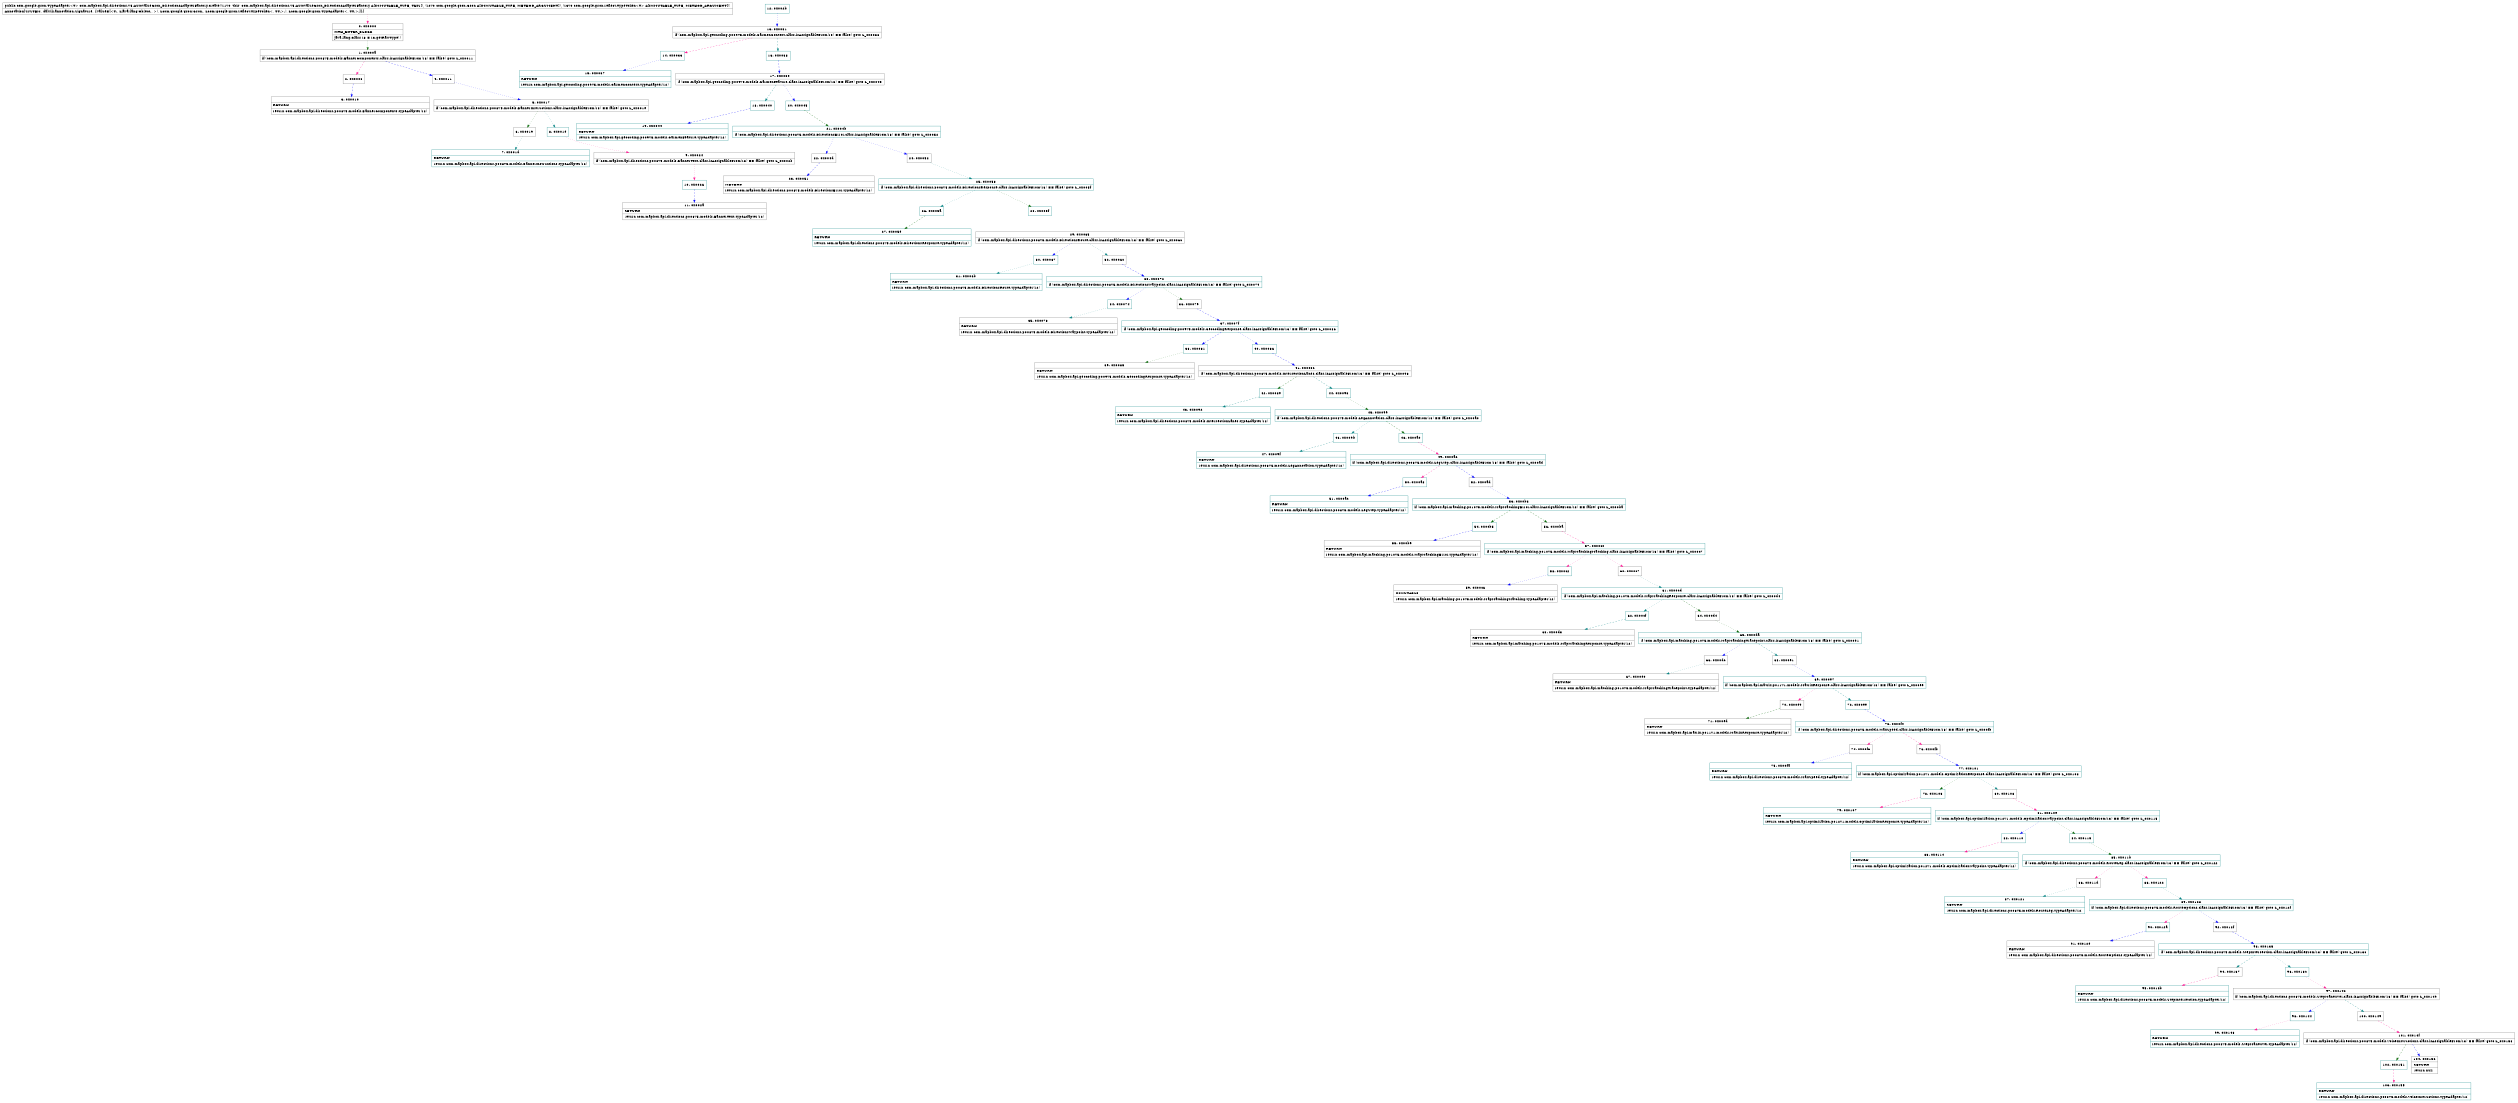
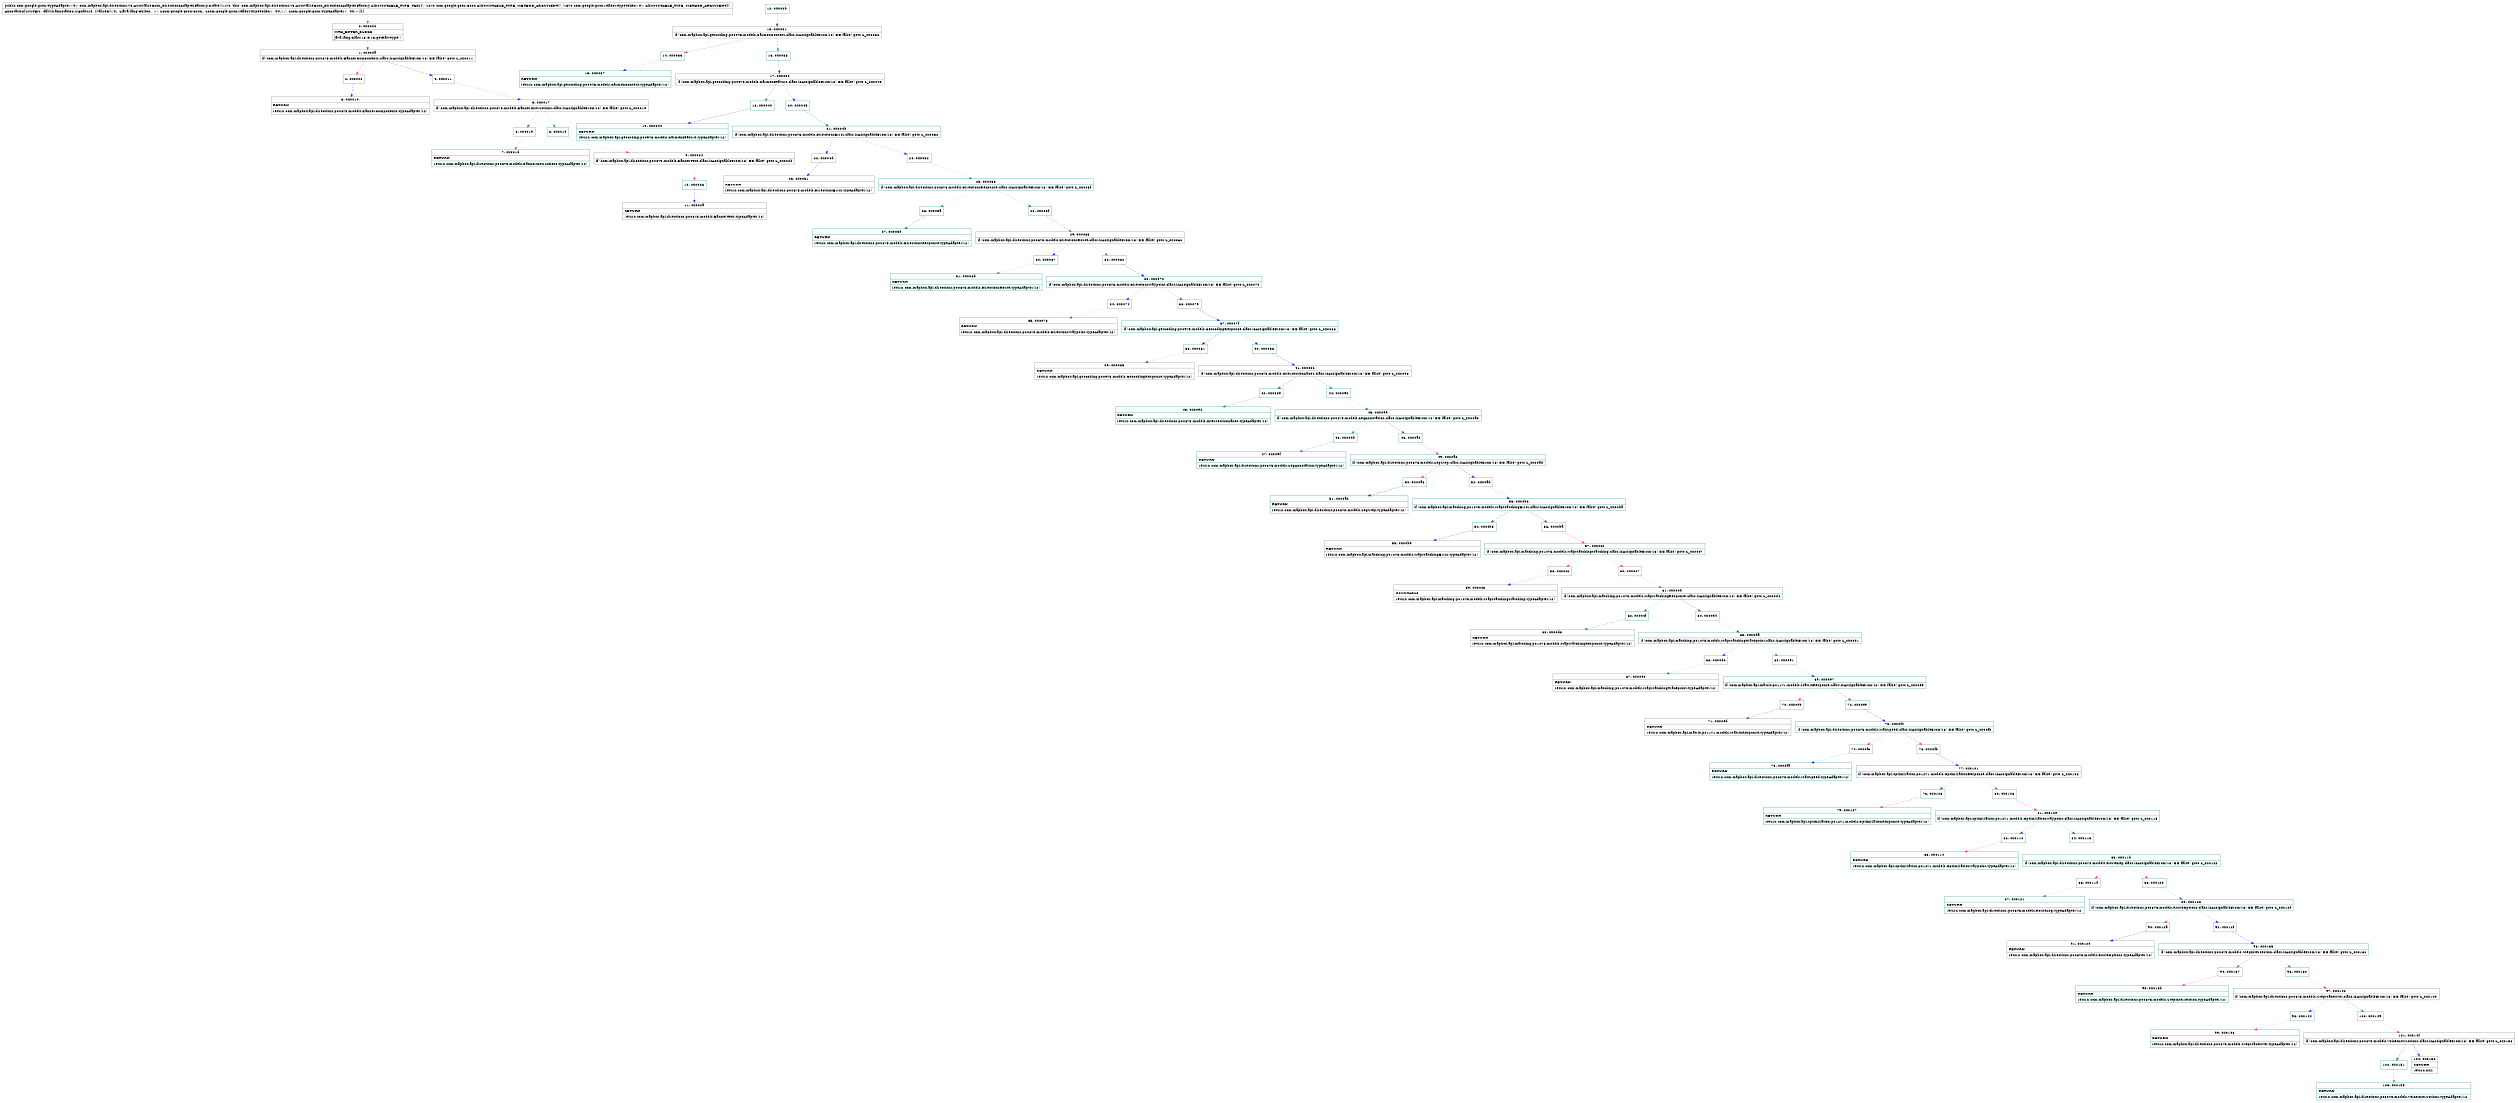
(734, 184) -> (733, 184)
none -> (1058, 223)
(1767, 649) -> (1767, 649)
(2099, 848) -> none
(2388, 1026) -> (2388, 1026)
